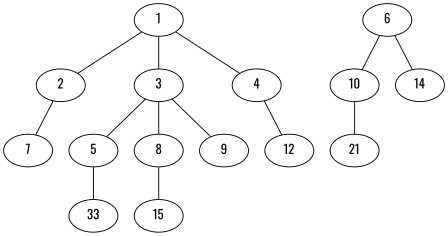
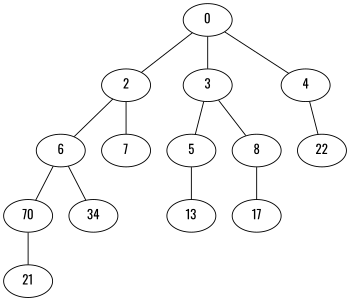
(159, 20) -> (208, 20)
(355, 85) -> (28, 216)
(420, 85) -> (93, 216)
none -> (94, 118)
(224, 151) -> none
(289, 151) -> (322, 151)
(93, 216) -> (191, 216)
(159, 216) -> (257, 216)
